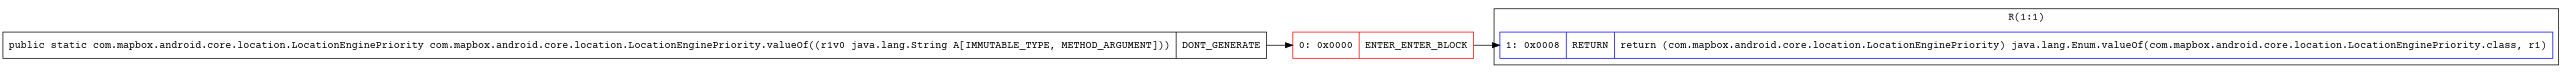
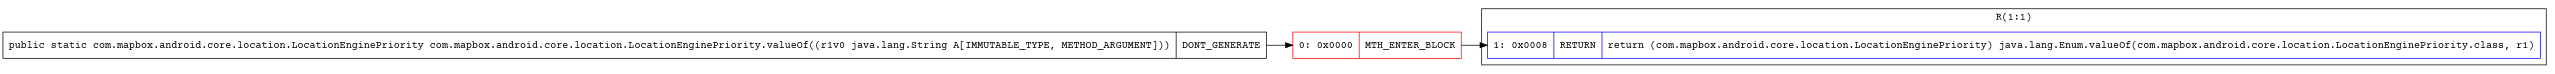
(1416, 45) -> (1410, 45)
